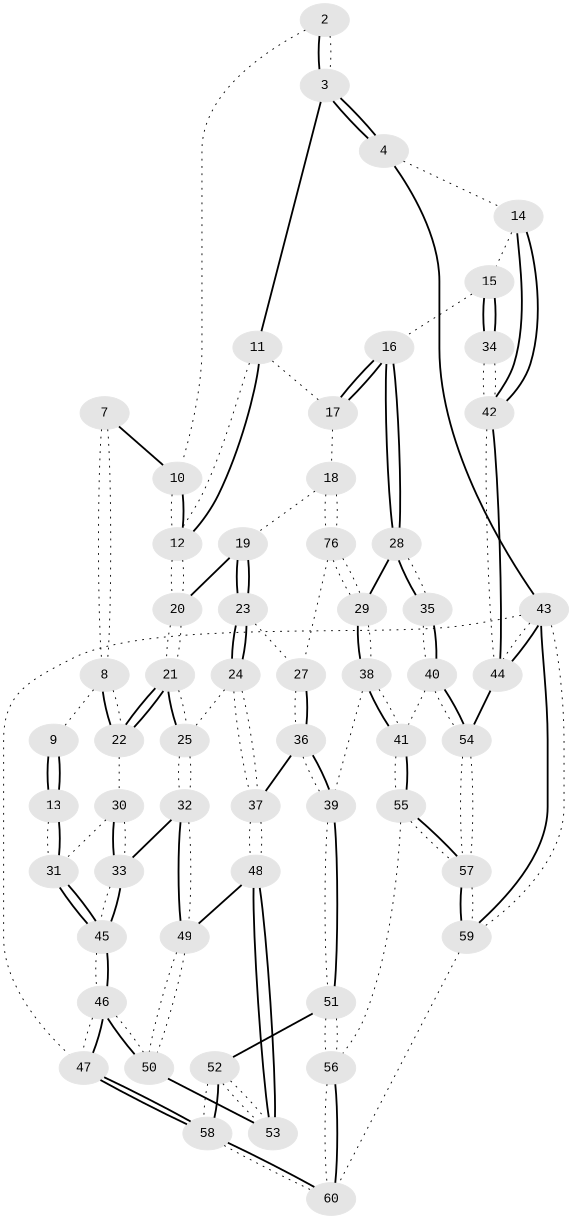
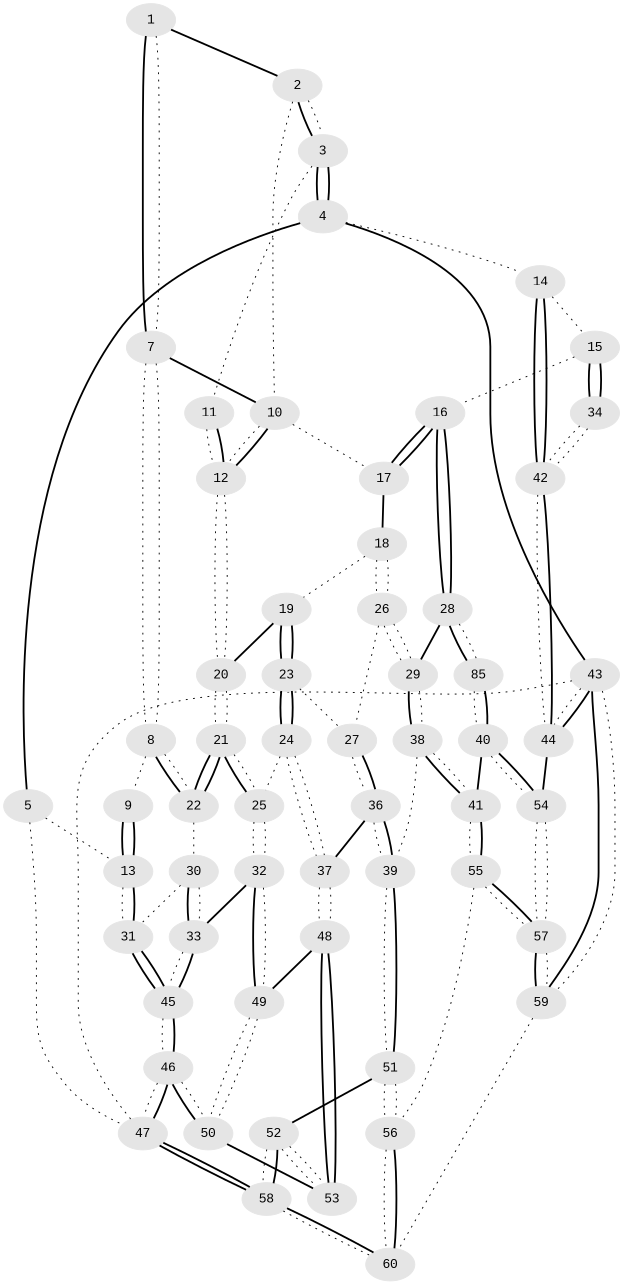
none -> (151, 20)
(291, 217) -> (255, 278)
(295, 380) -> (329, 446)
(332, 446) -> (383, 511)
(331, 544) -> (382, 610)
(428, 610) -> (479, 675)
(417, 708) -> (479, 773)
none -> (28, 806)
